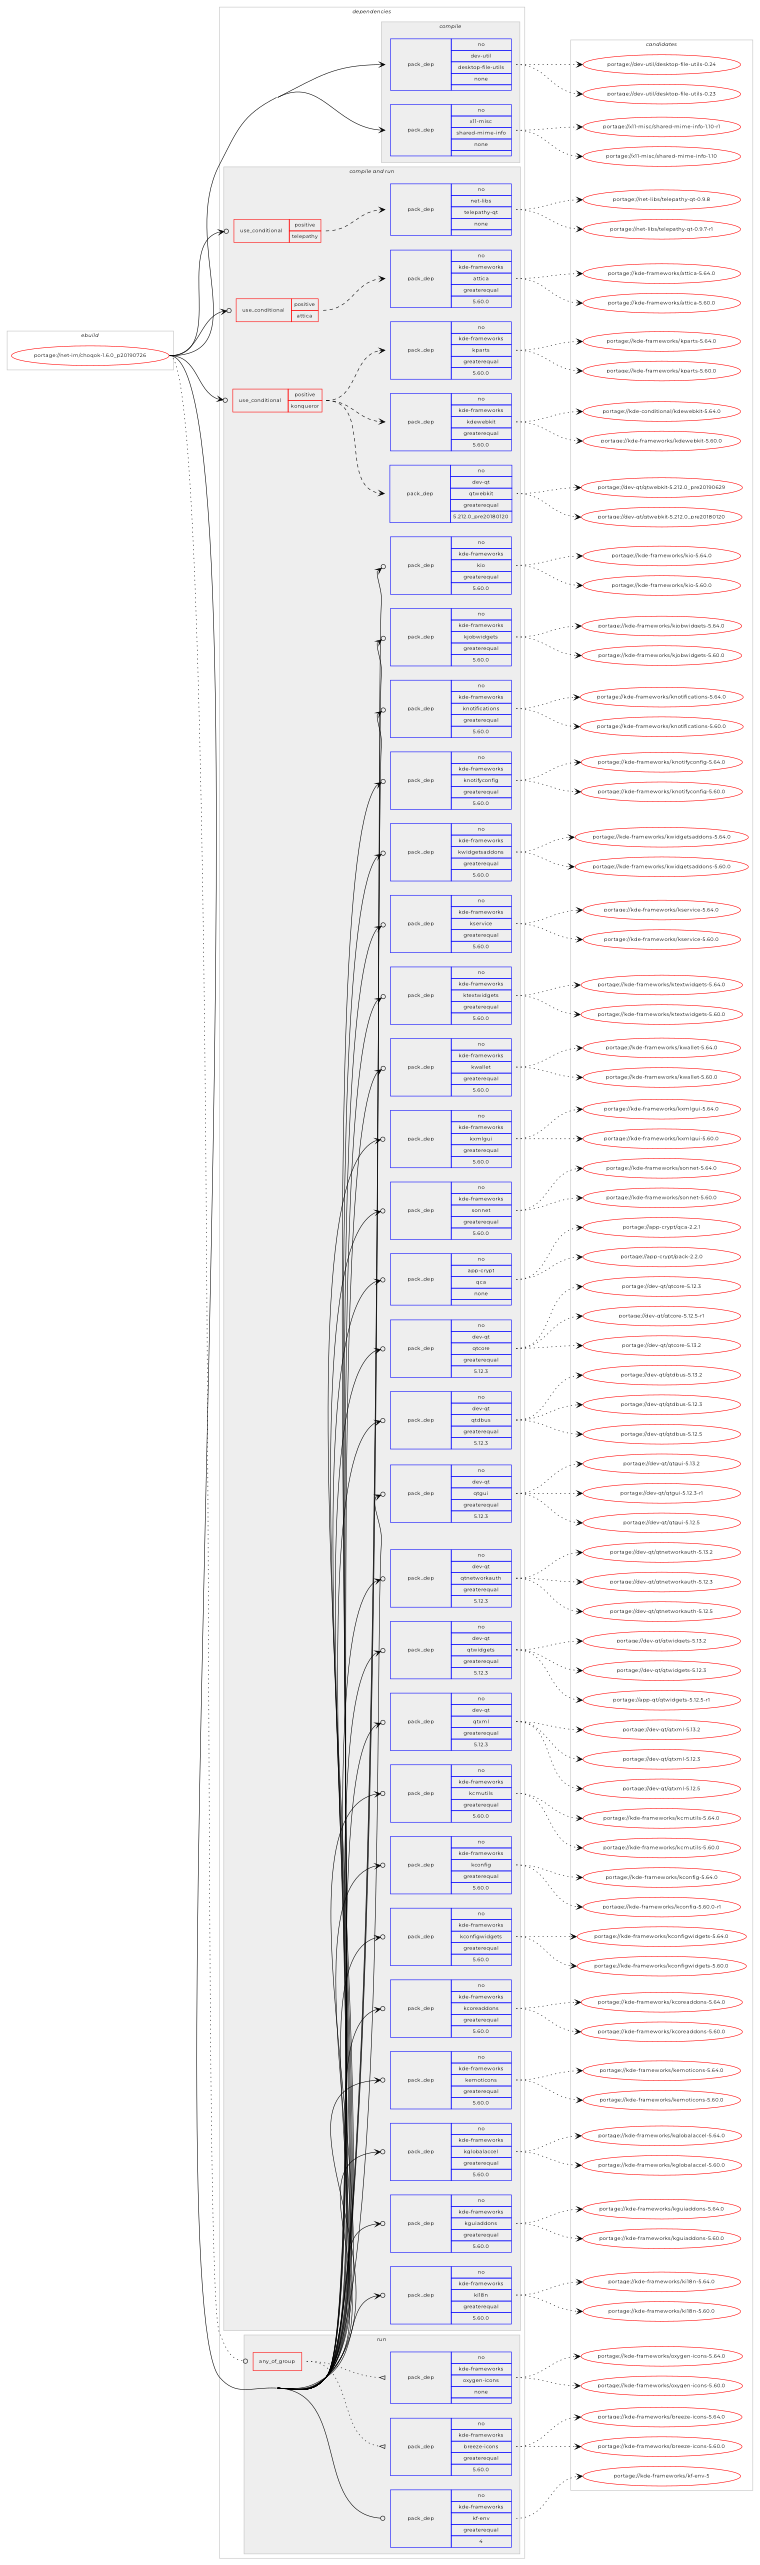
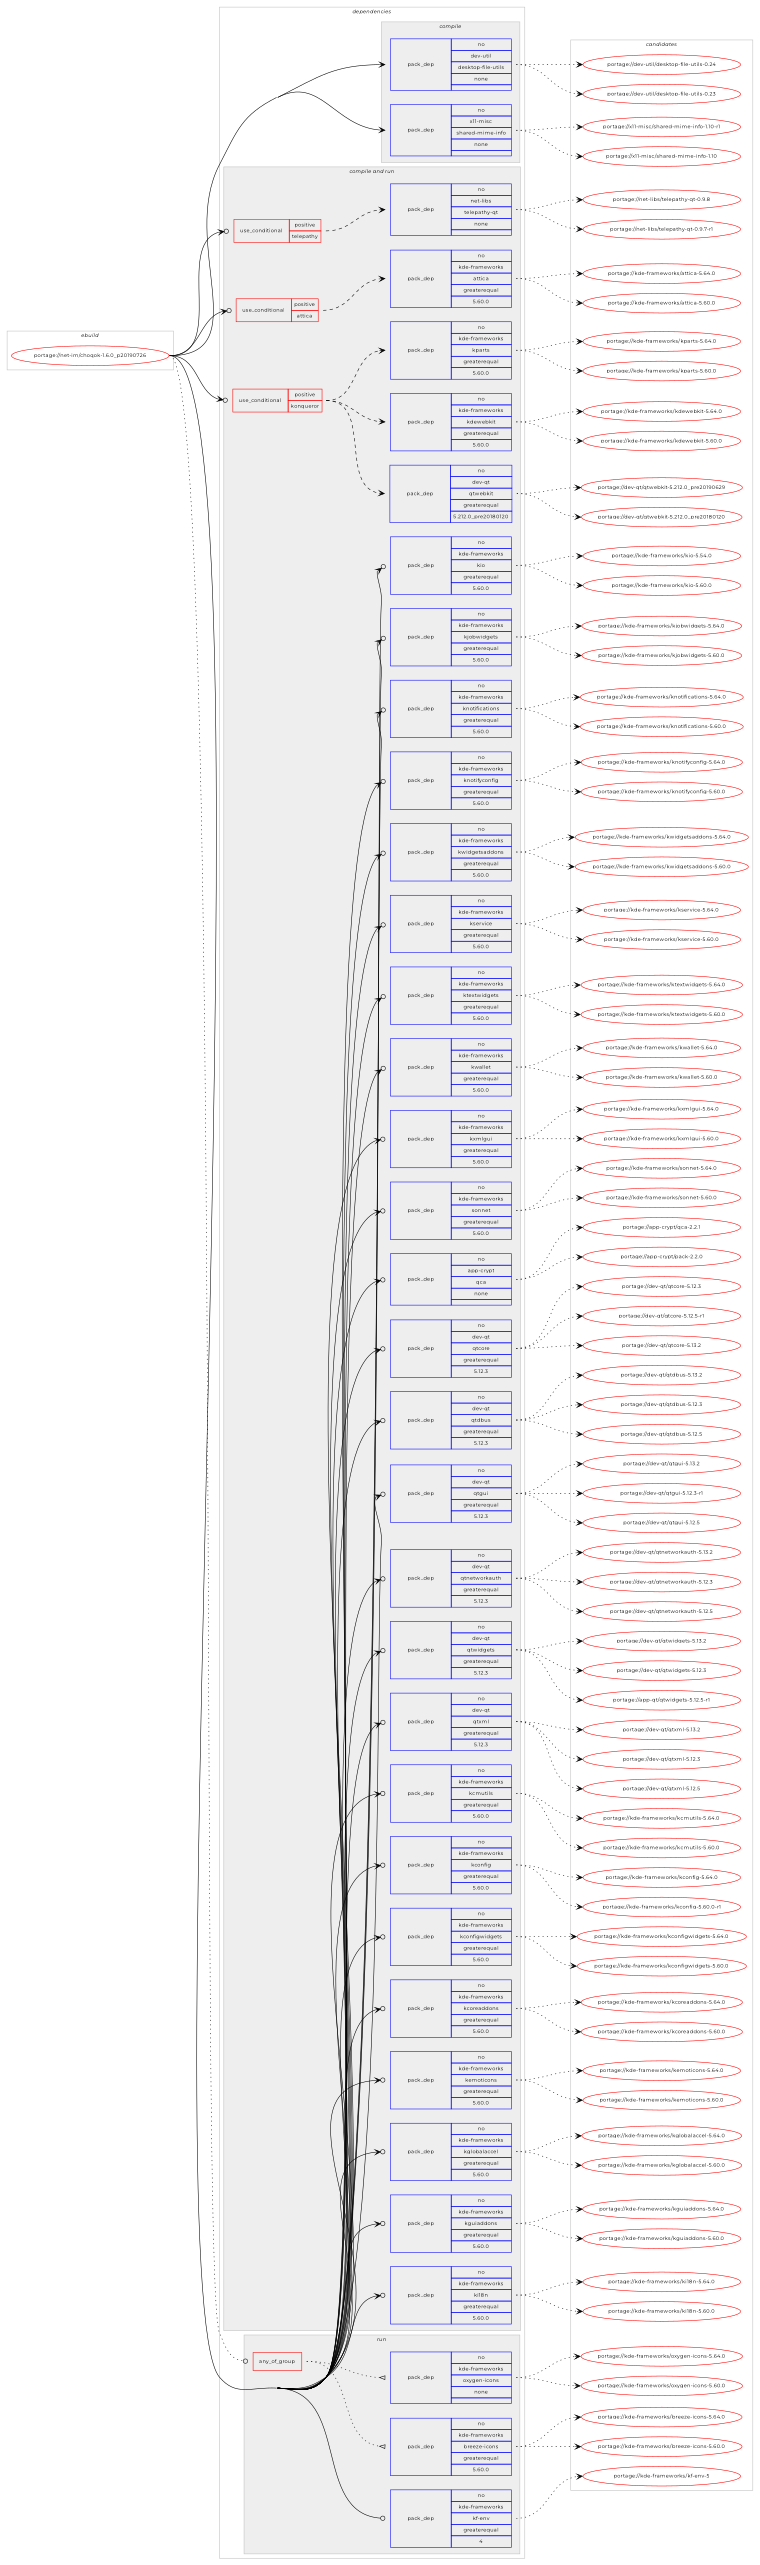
(662, 412) -> (662, 412)
(662, 556) -> (662, 556)
